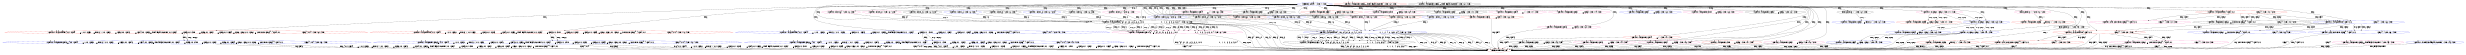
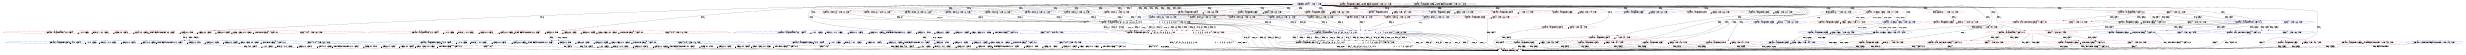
(1599, 6) -> (2229, 8)
